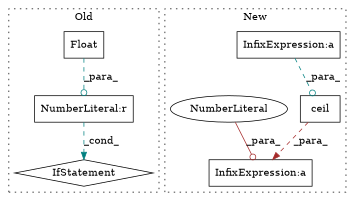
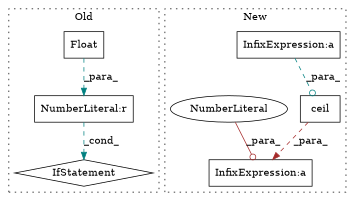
(84, 74) -> (84, 74)
